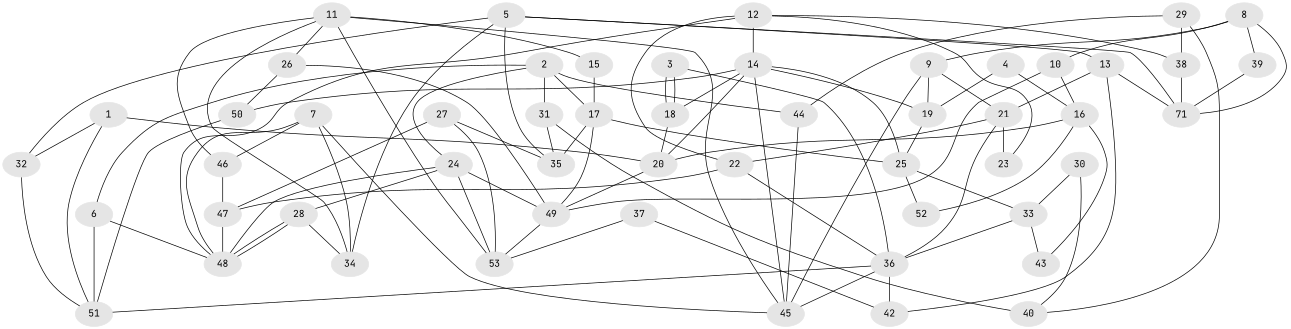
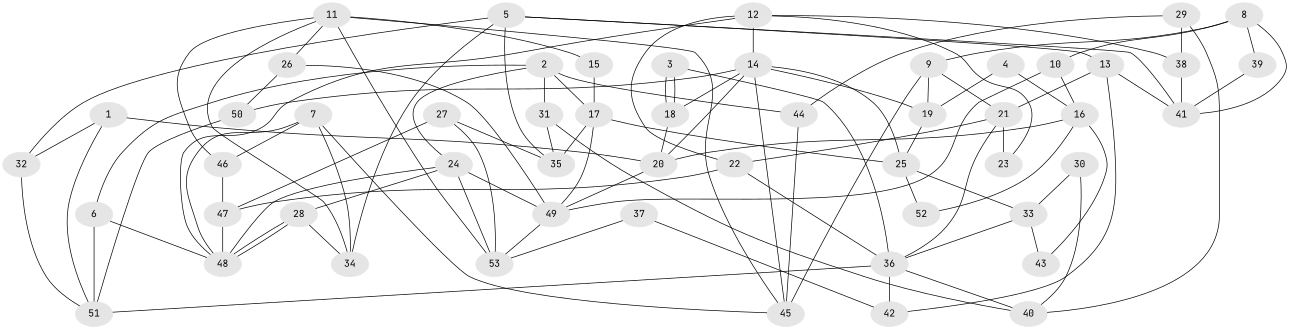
(1181, 115) -> (1181, 115)
(839, 288) -> (959, 289)
